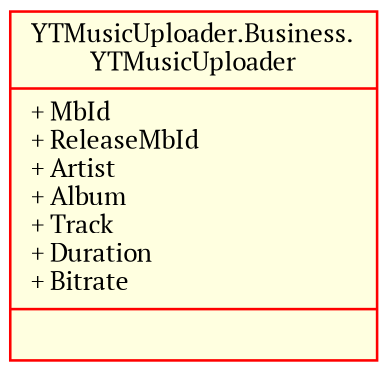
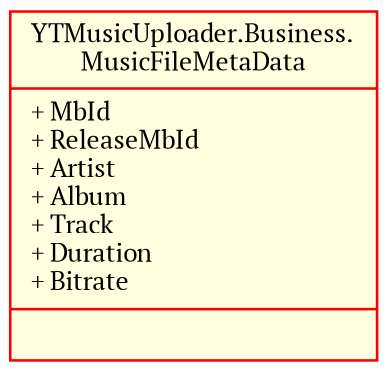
(194, 63) -> (194, 63)
